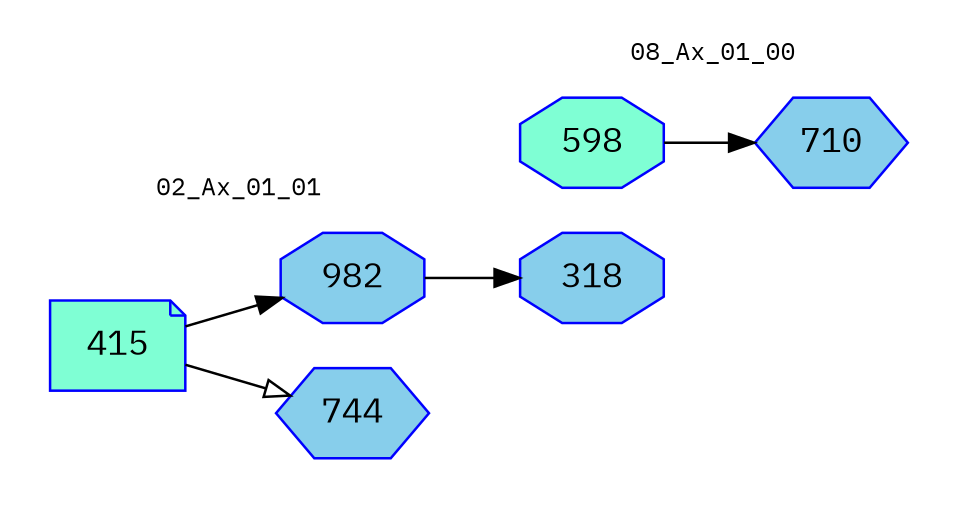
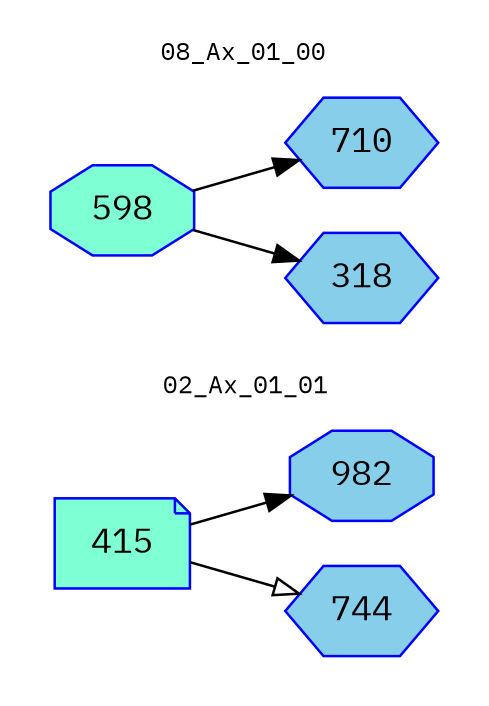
(466, 278) -> (234, 242)
(592, 278) -> (362, 278)
